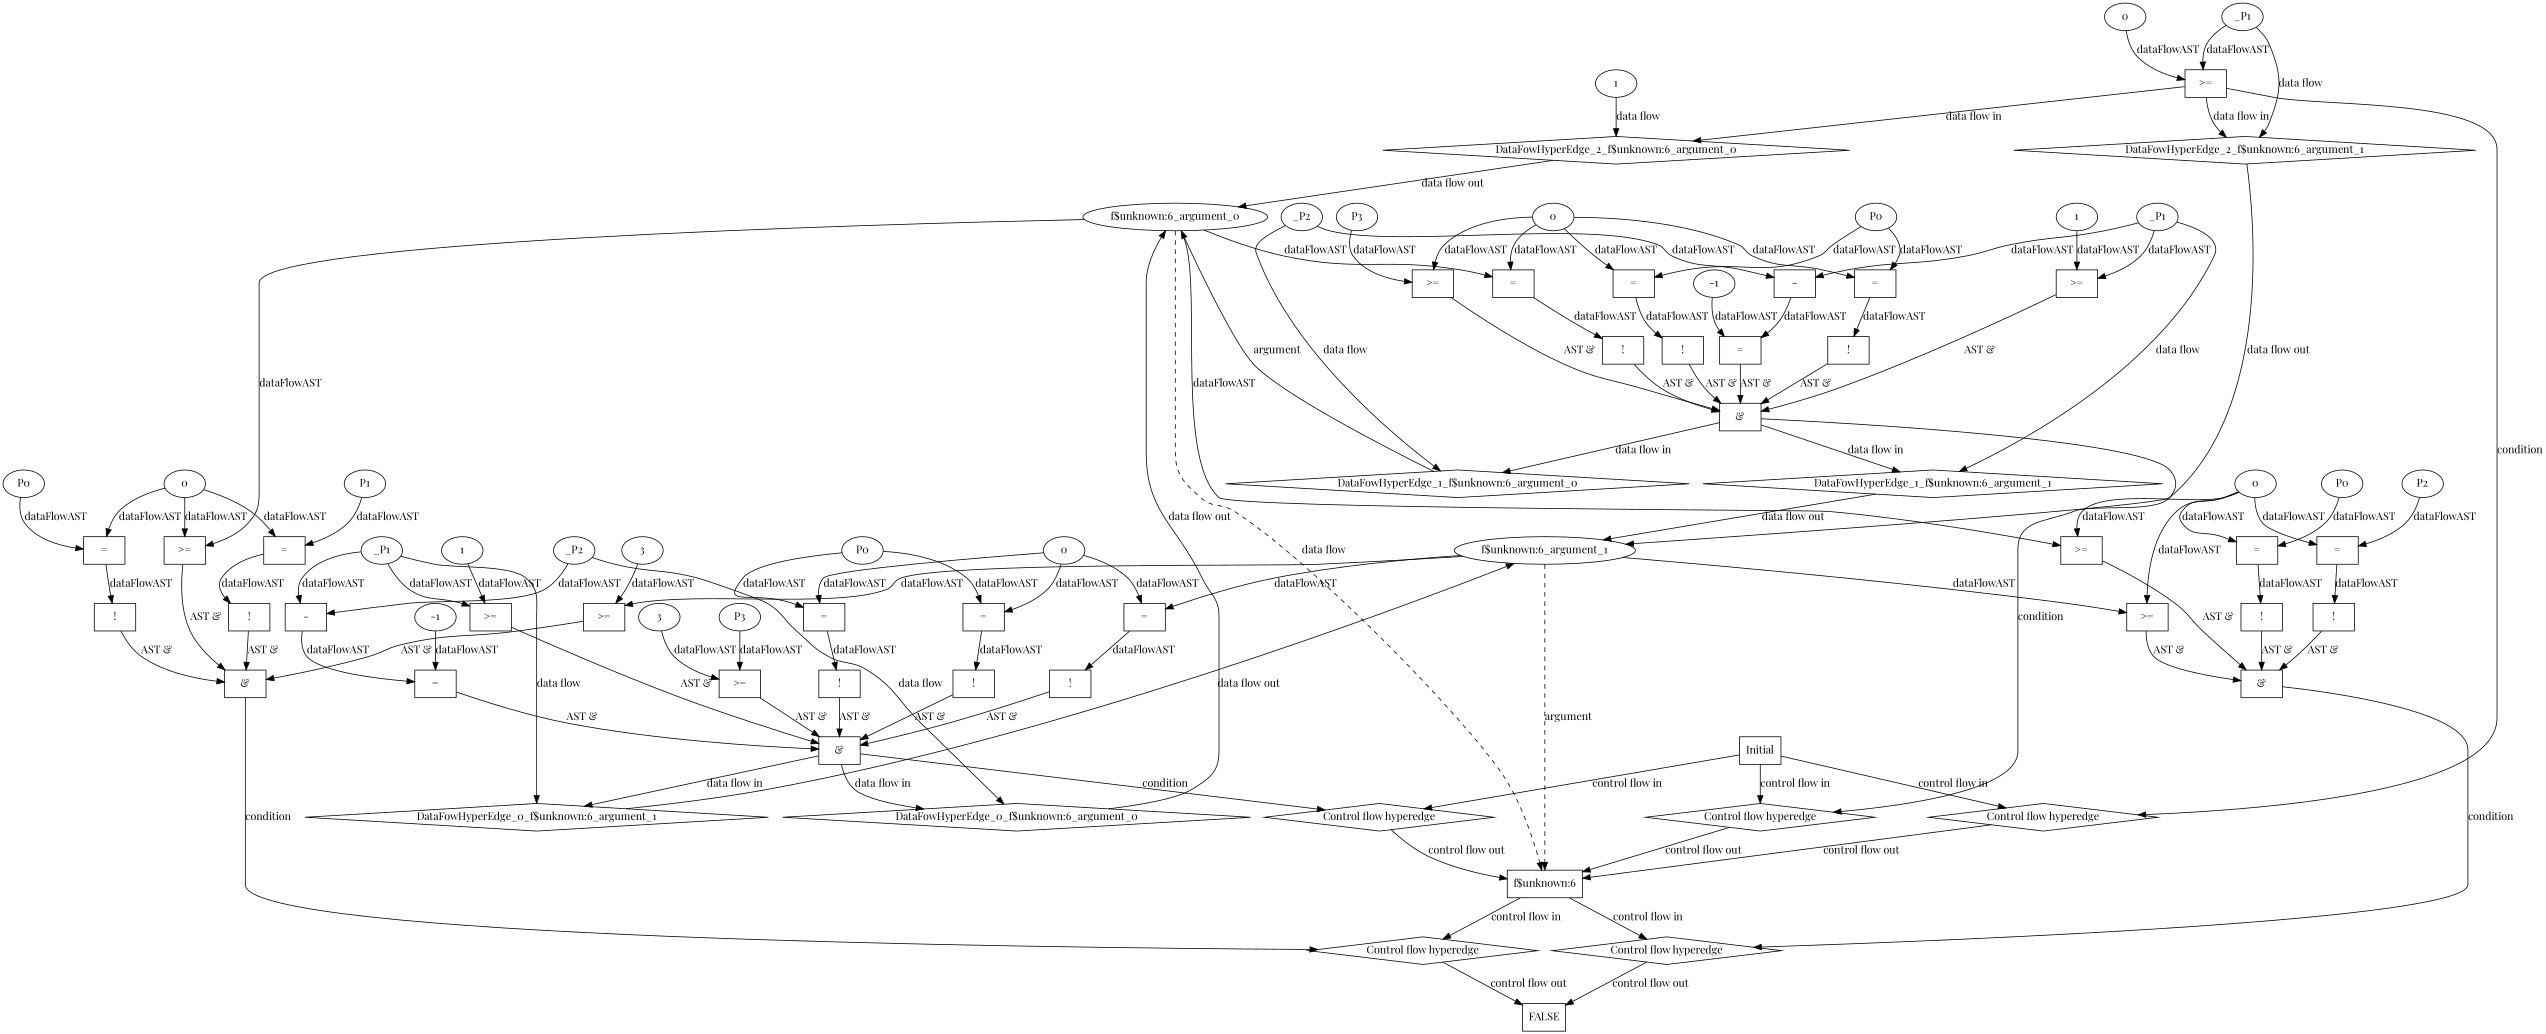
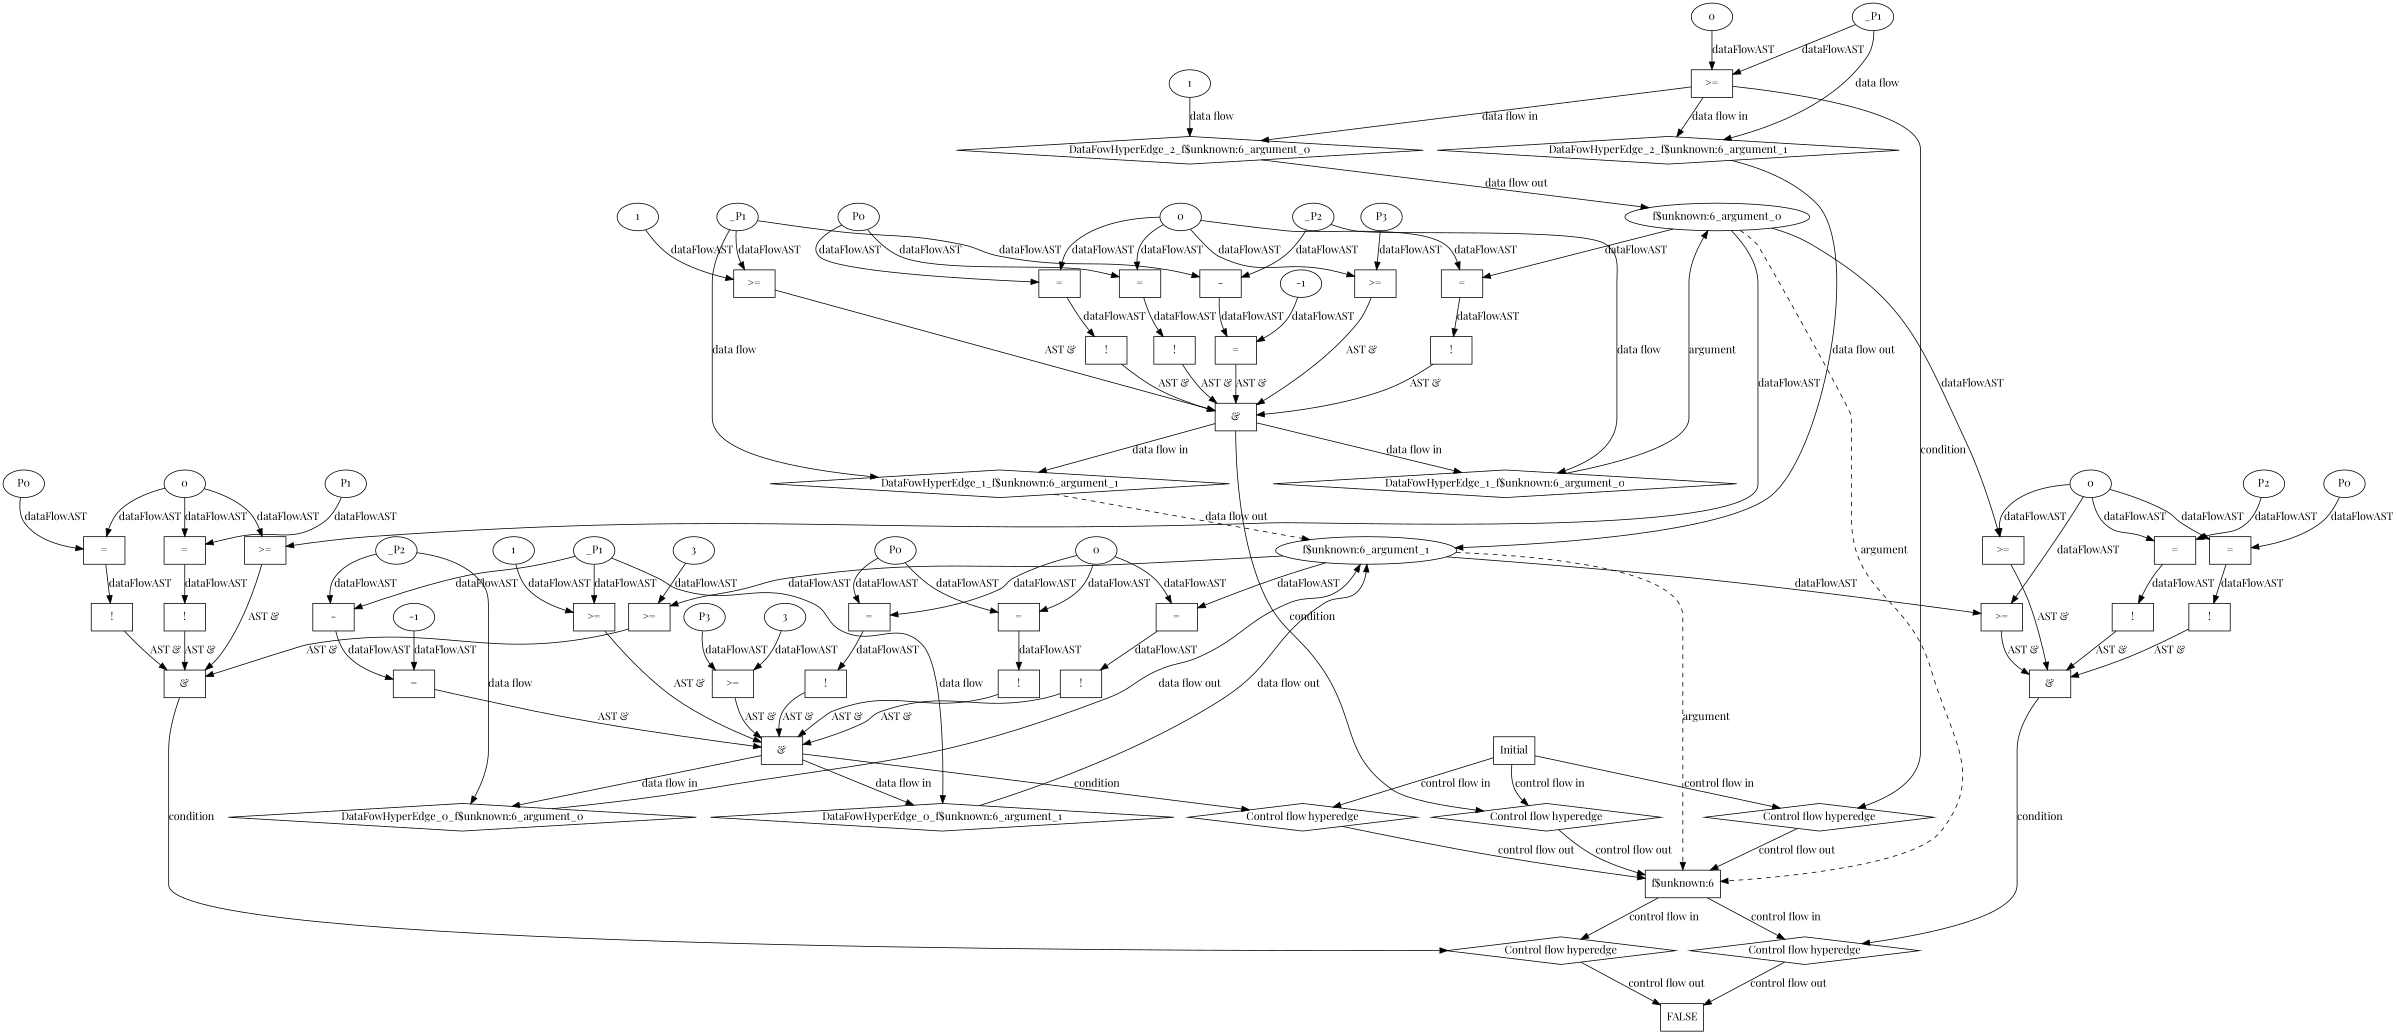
(1743, 516) -> (1178, 516)
(1324, 550) -> (1884, 550)
(1192, 558) -> (973, 742)
